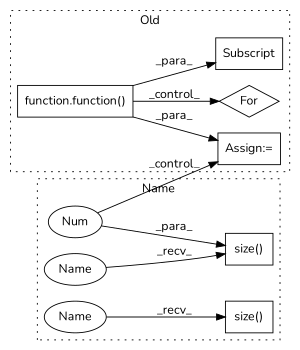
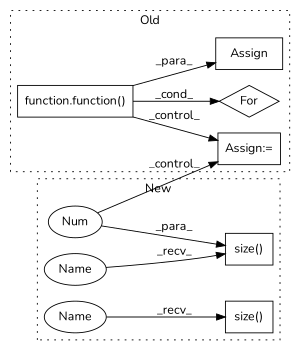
(249, 54) -> (249, 54)
(174, 95) -> (174, 95)
(174, 116) -> (174, 116)
(159, 189) -> (159, 189)
